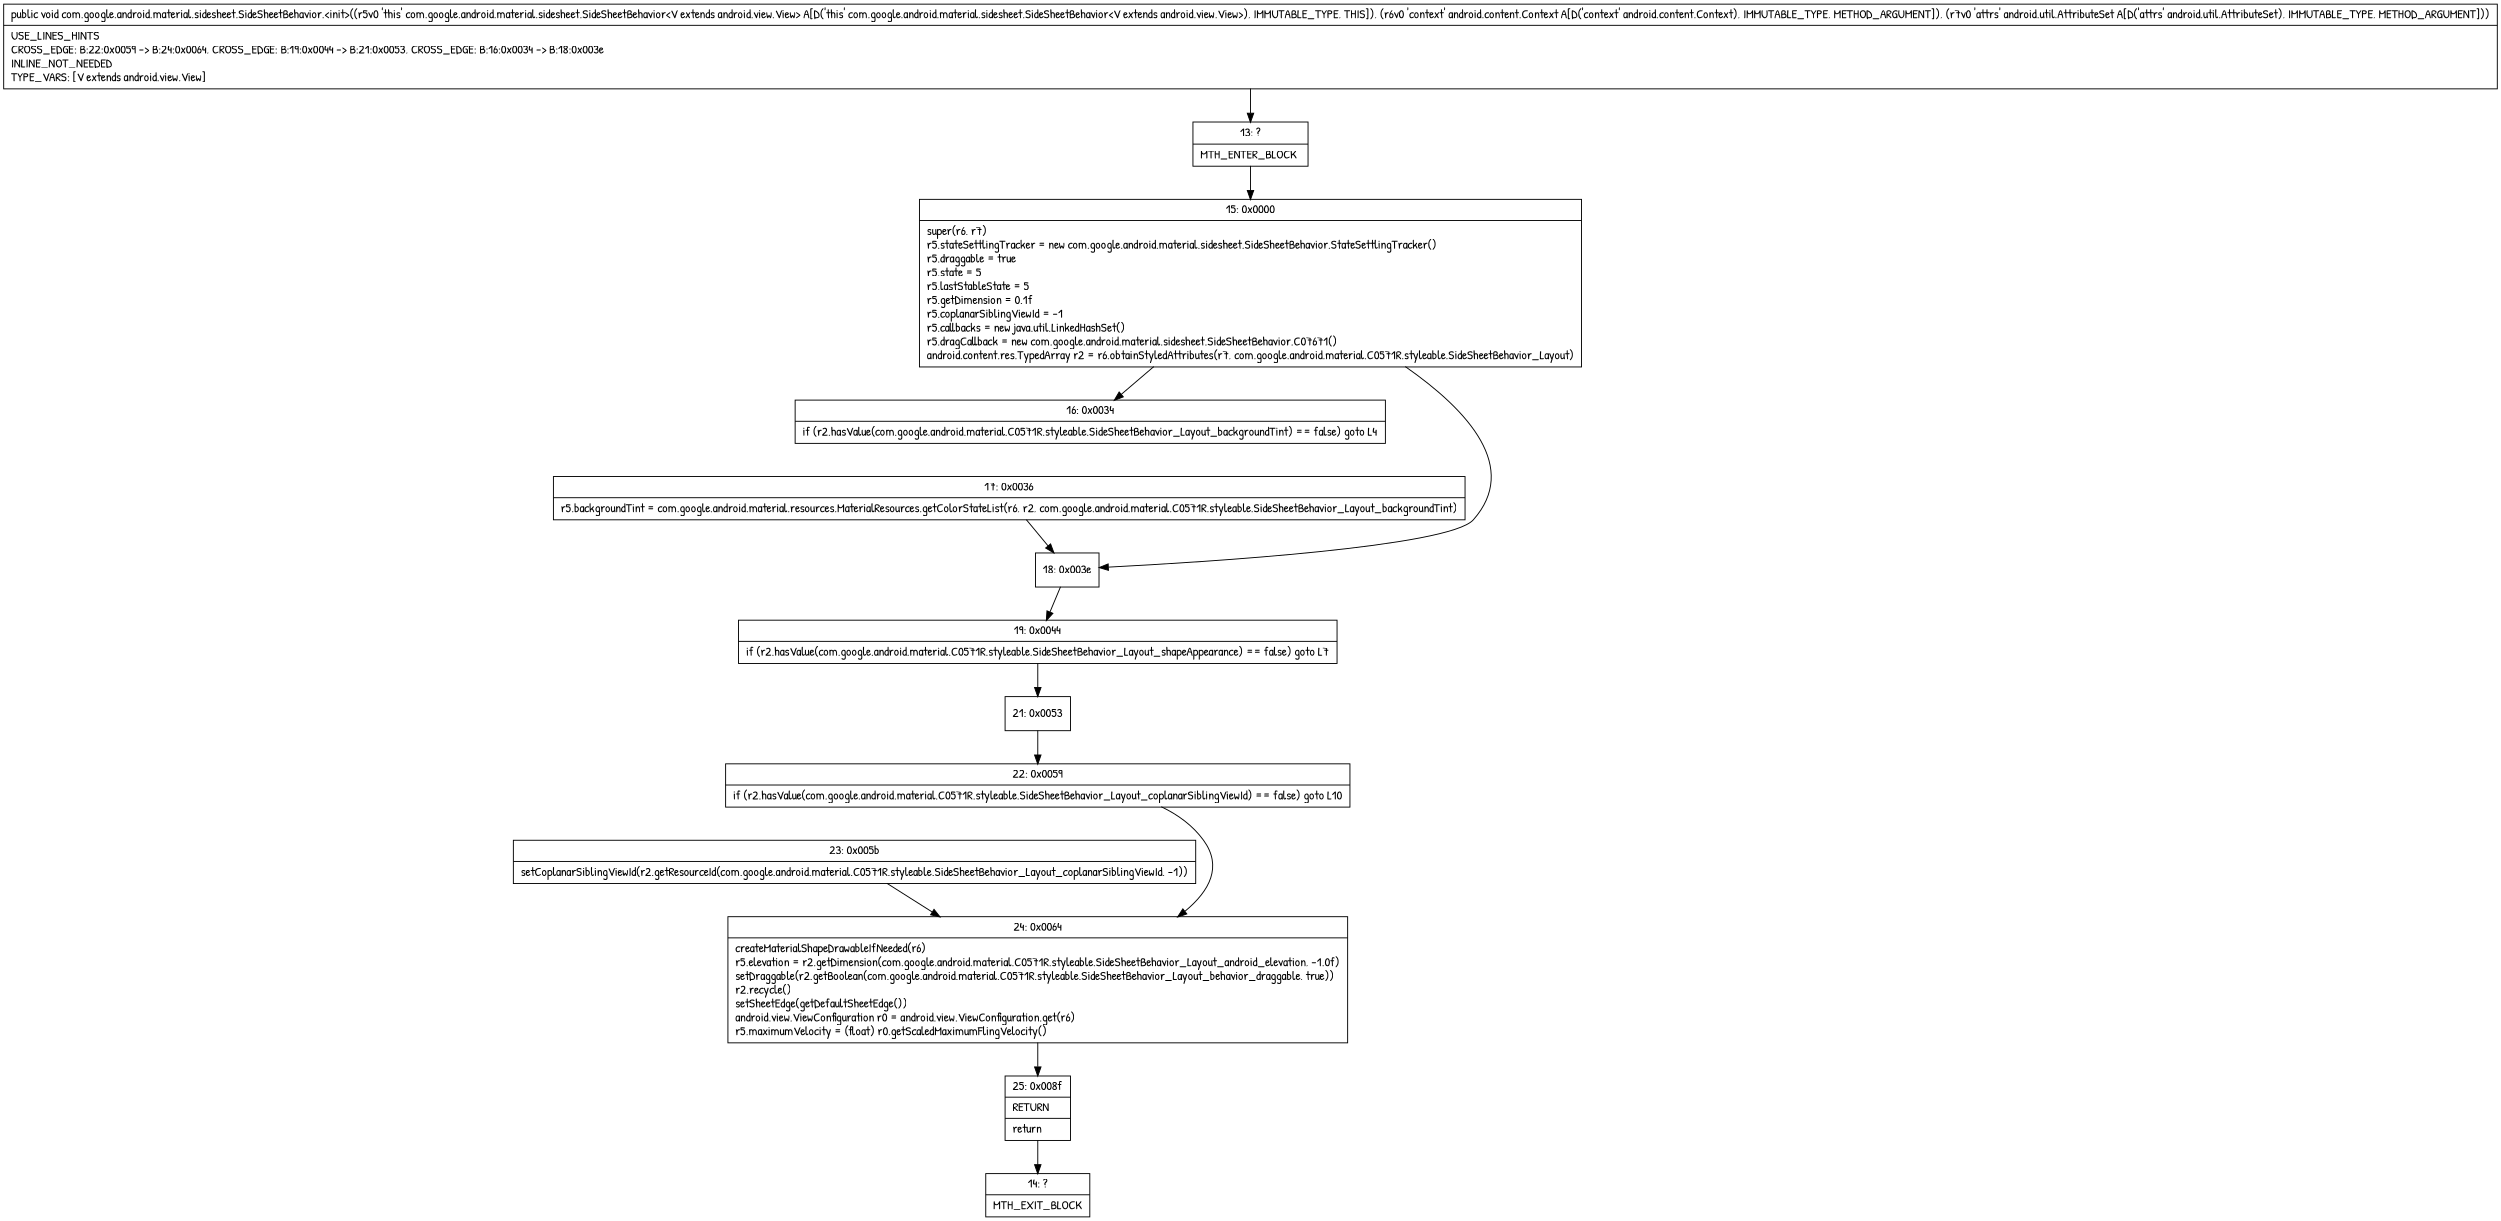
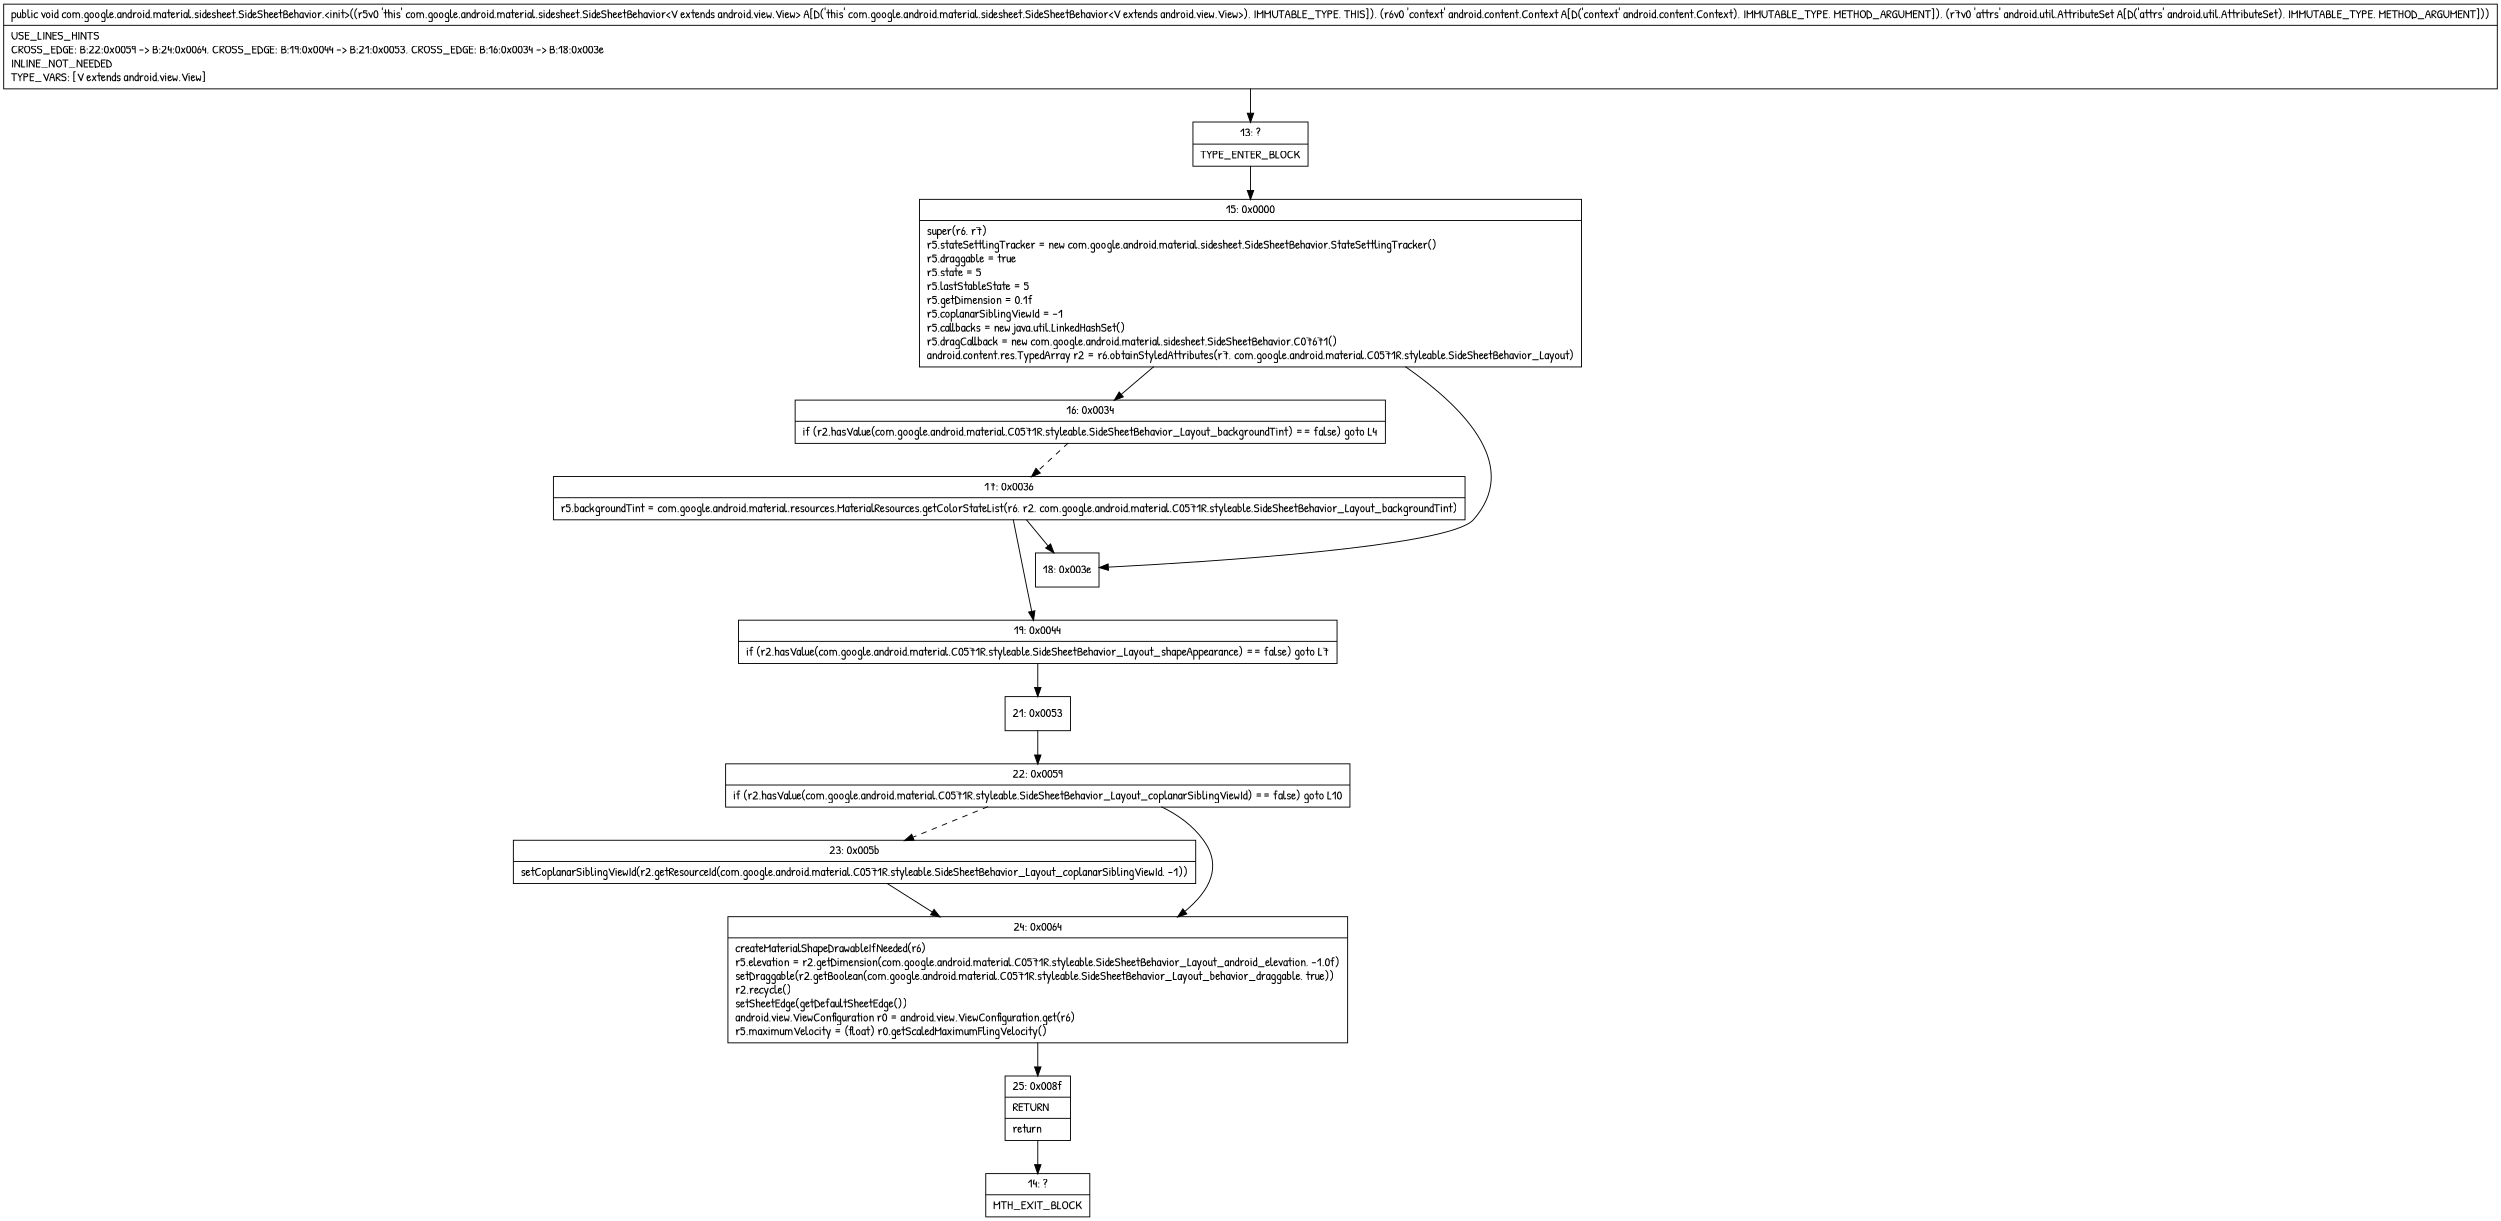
(1249, 155) -> (1250, 155)
none -> (1053, 457)
(1055, 599) -> (1022, 565)
none -> (951, 822)
